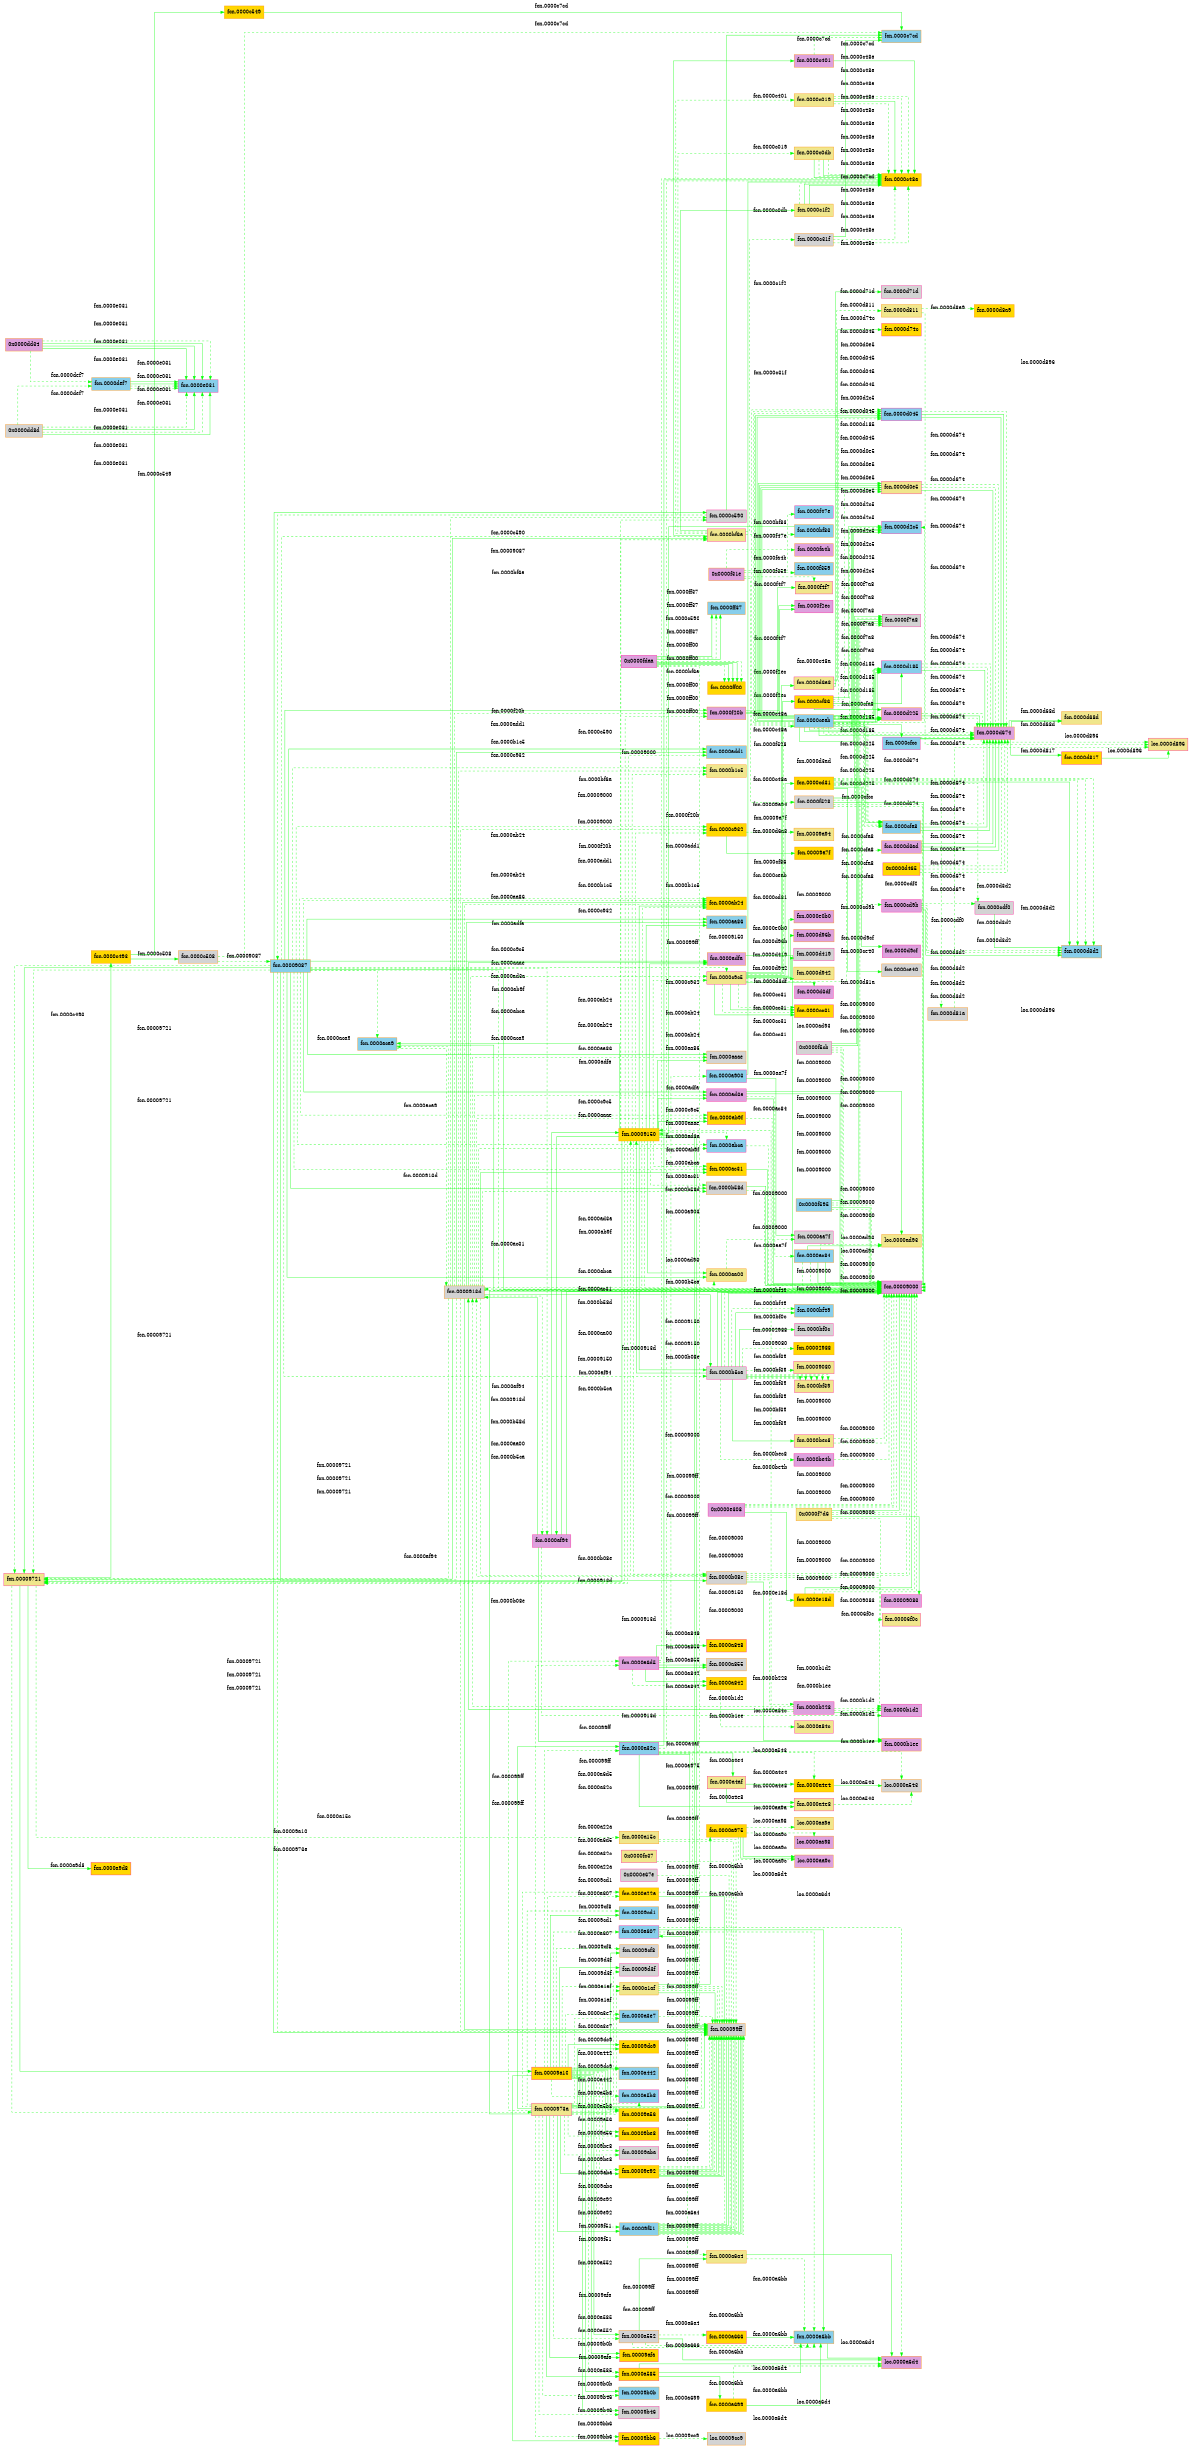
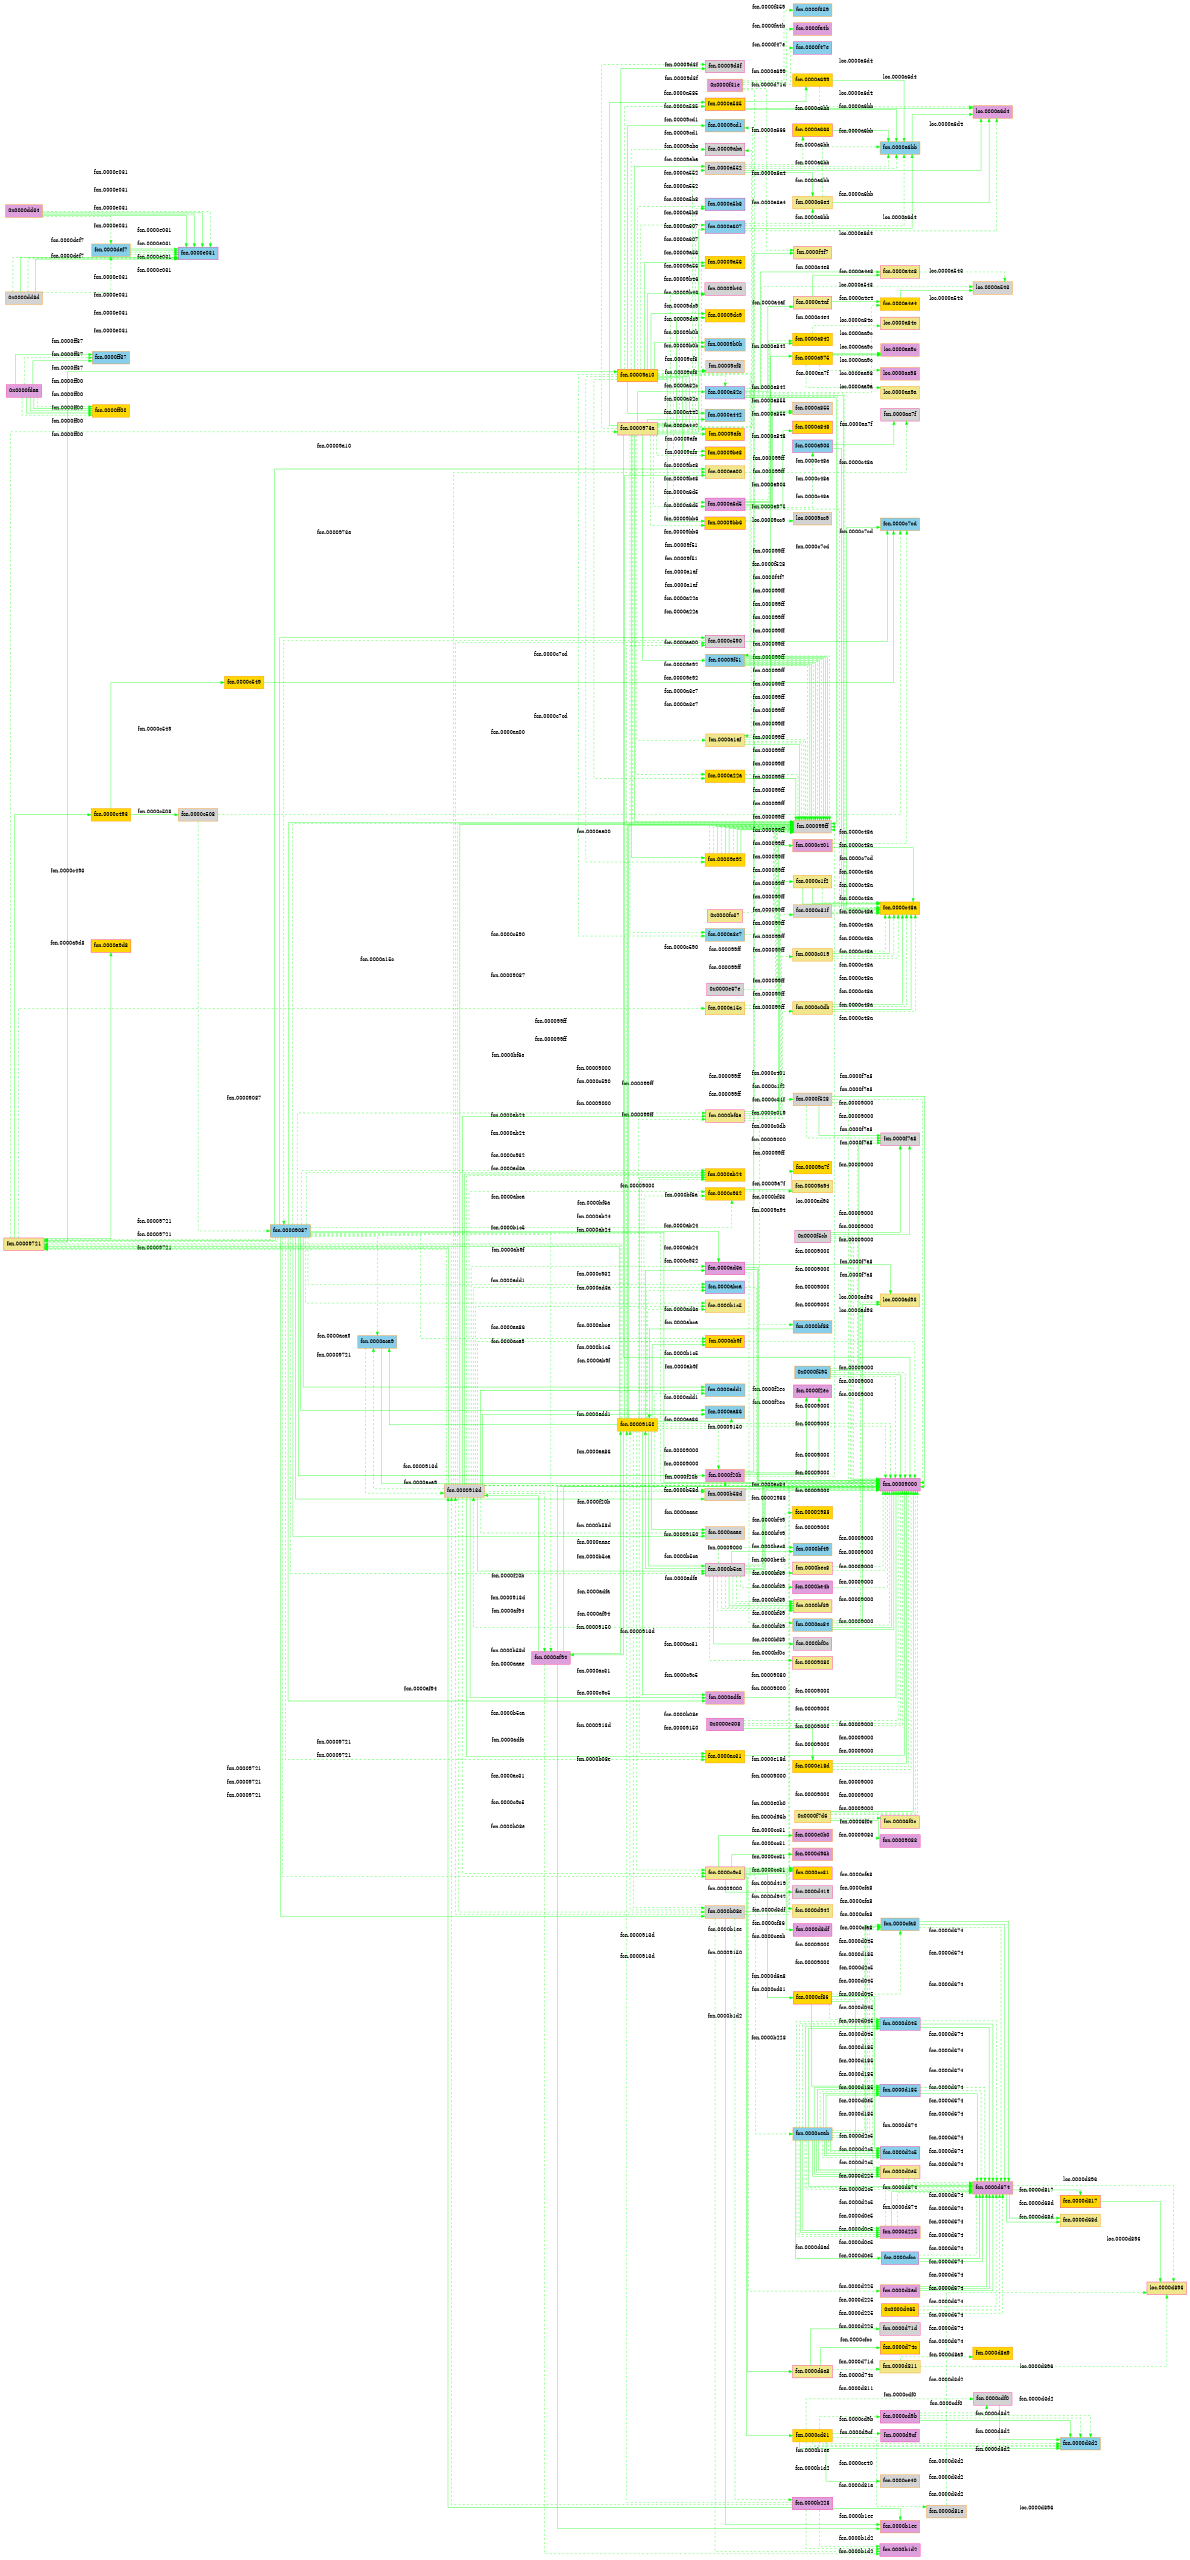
(770, 585) -> (769, 85)
(683, 1261) -> (681, 643)
(699, 1327) -> (834, 1198)
